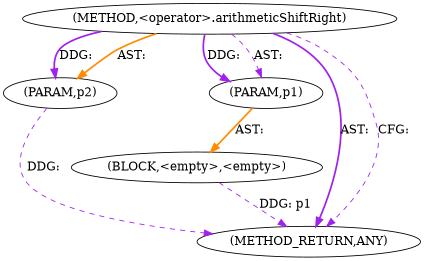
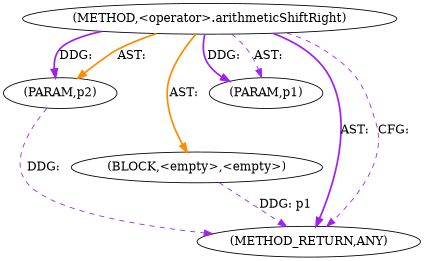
(235, 127) -> (168, 87)
